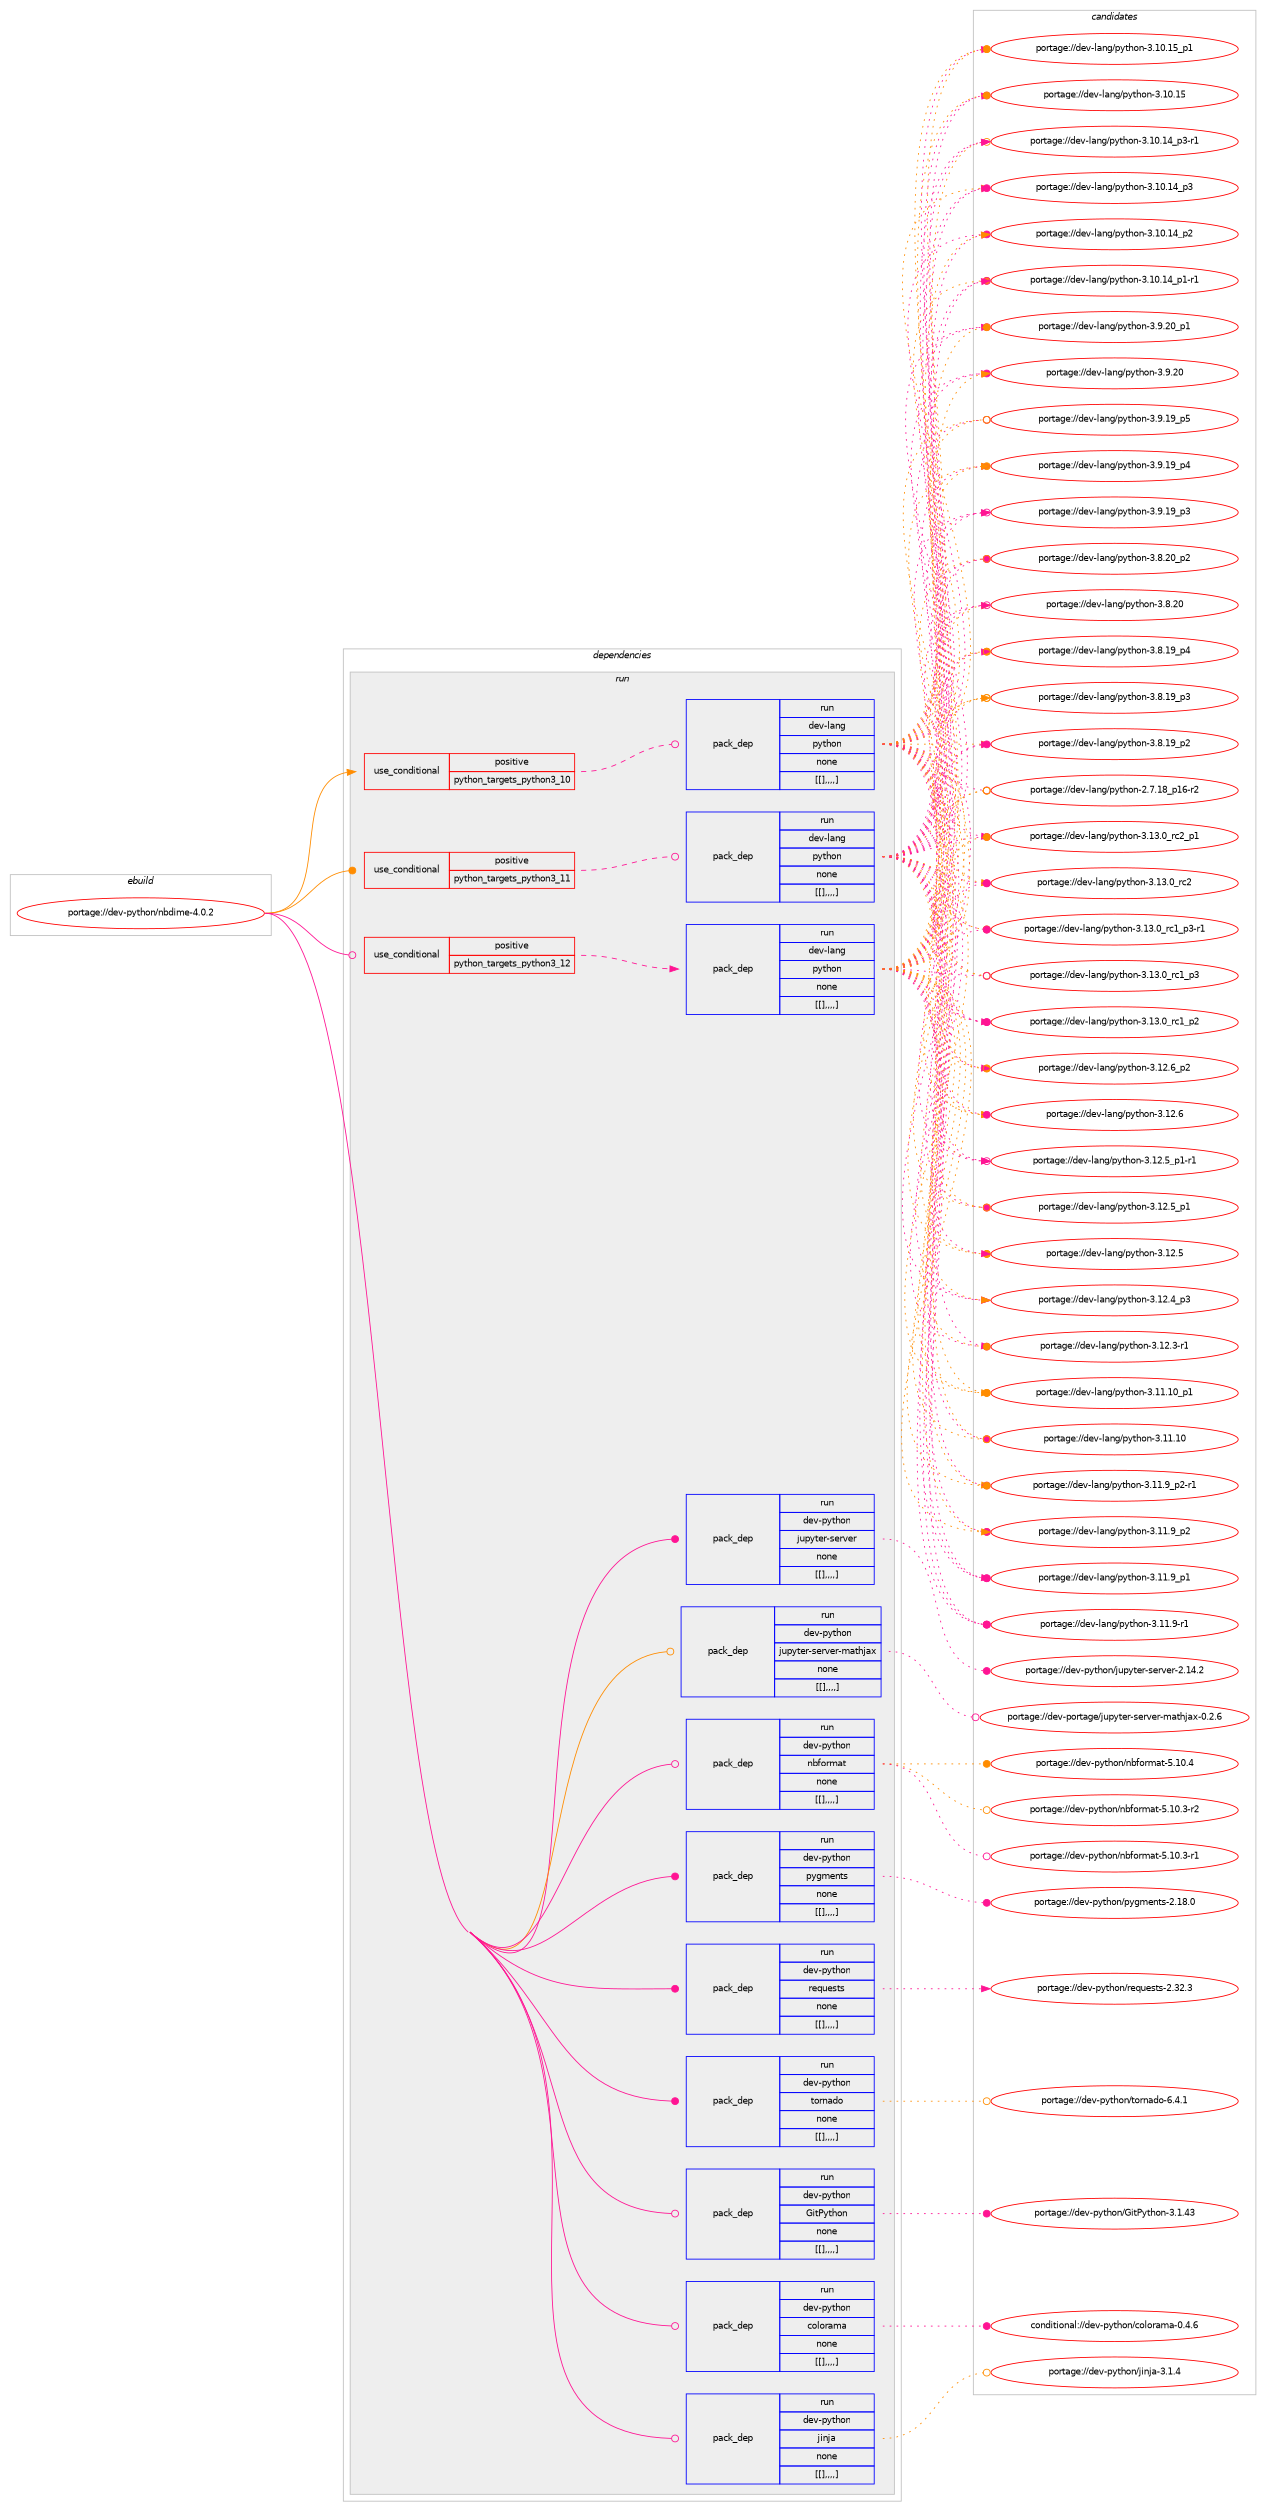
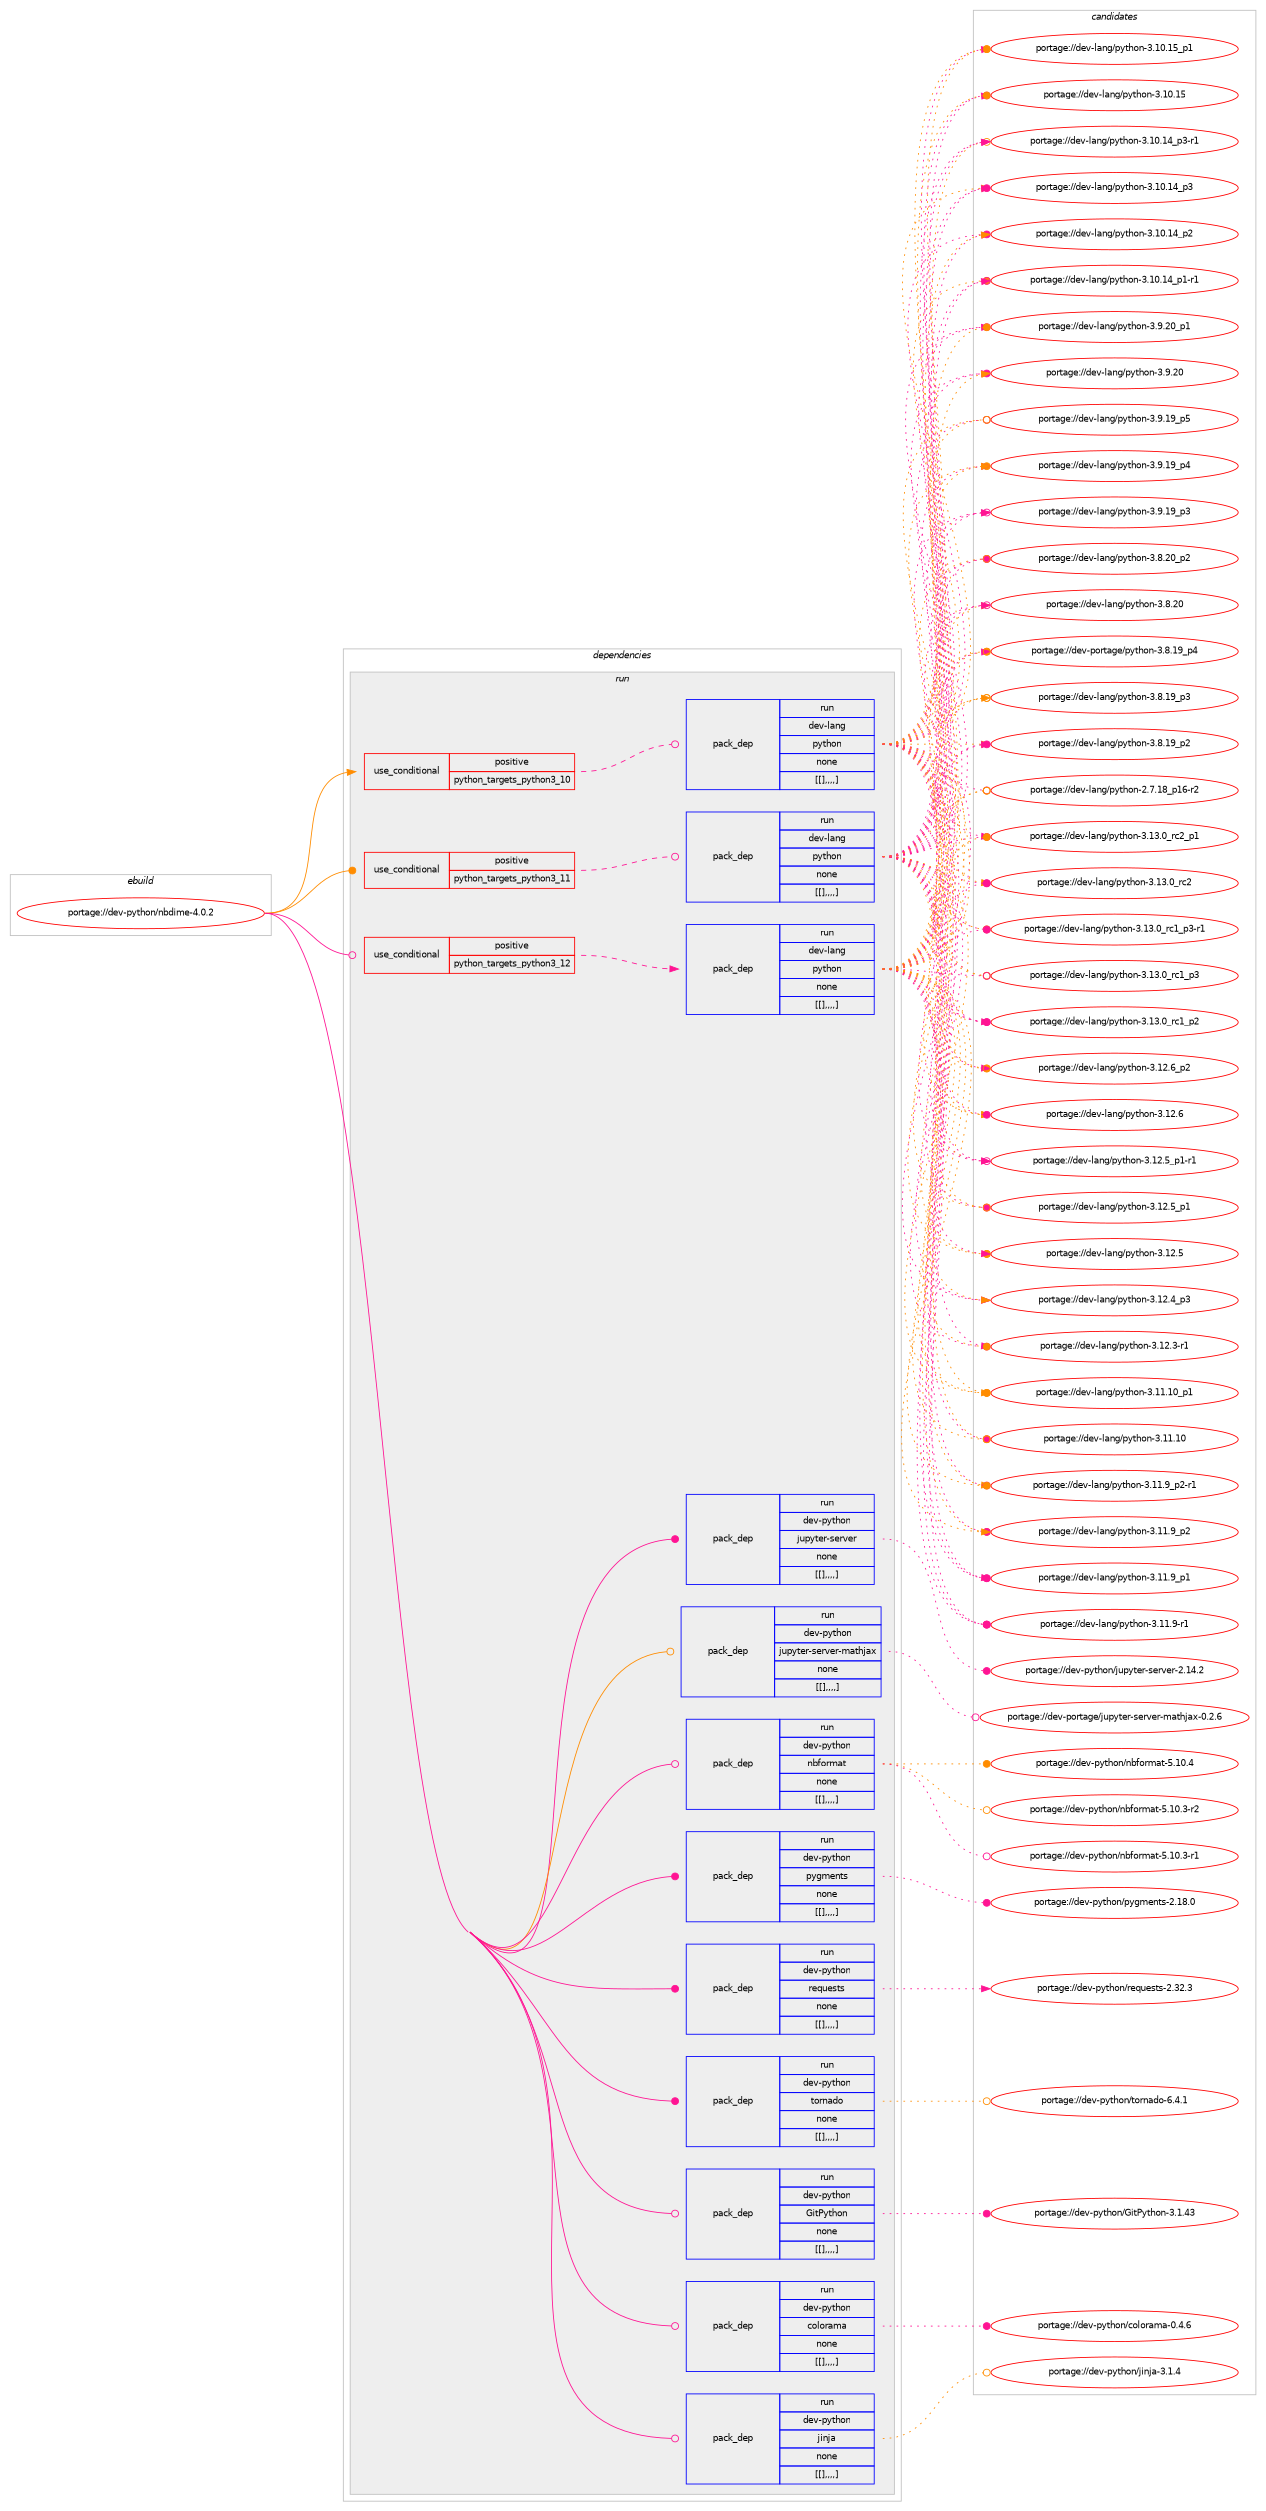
(1115, 651) -> (1115, 651)
(1115, 2326) -> (1115, 2326)
